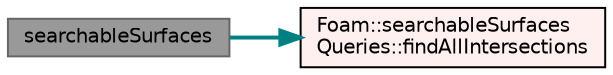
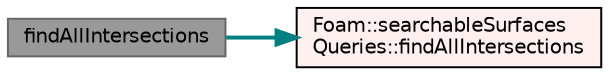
(119, 38) -> (117, 38)
